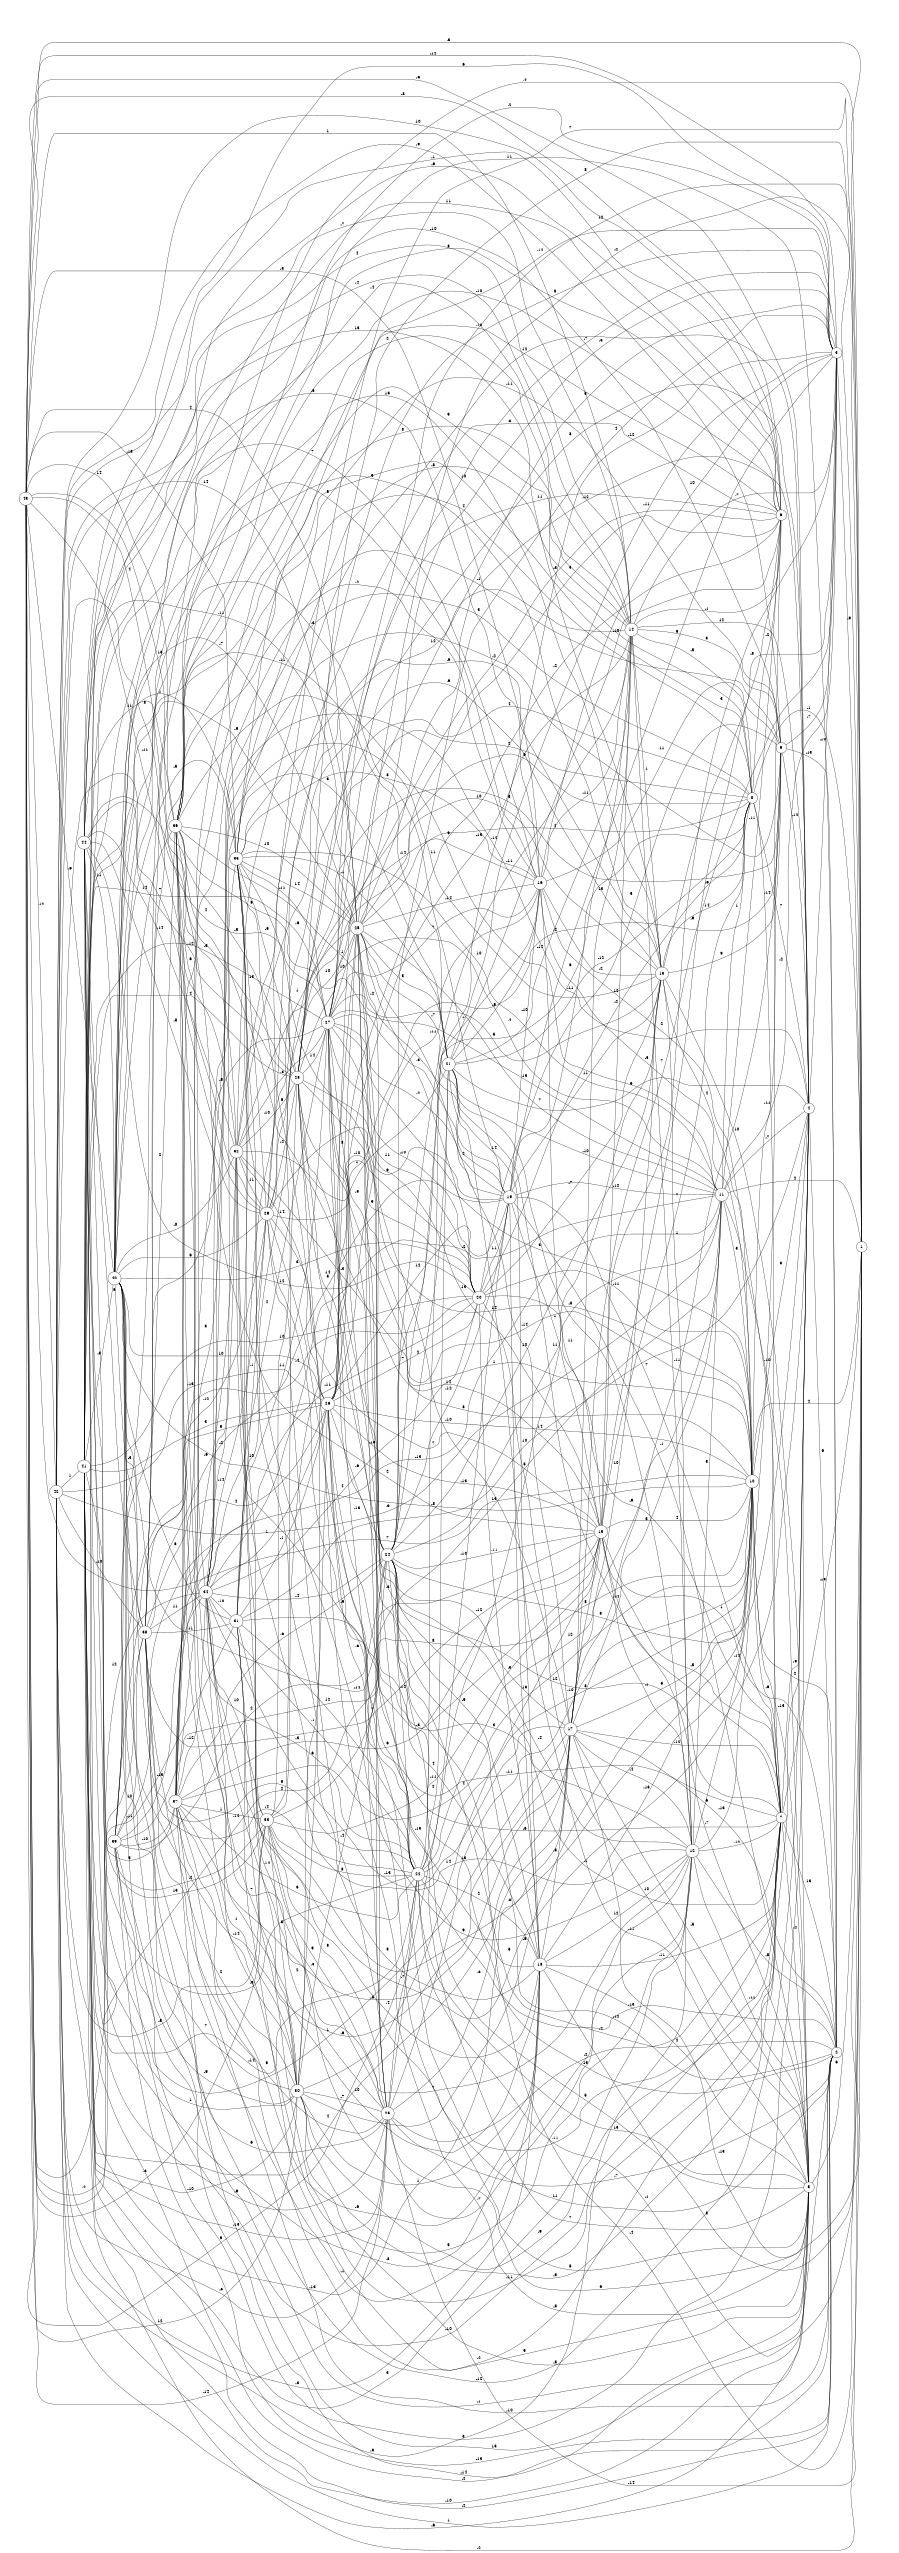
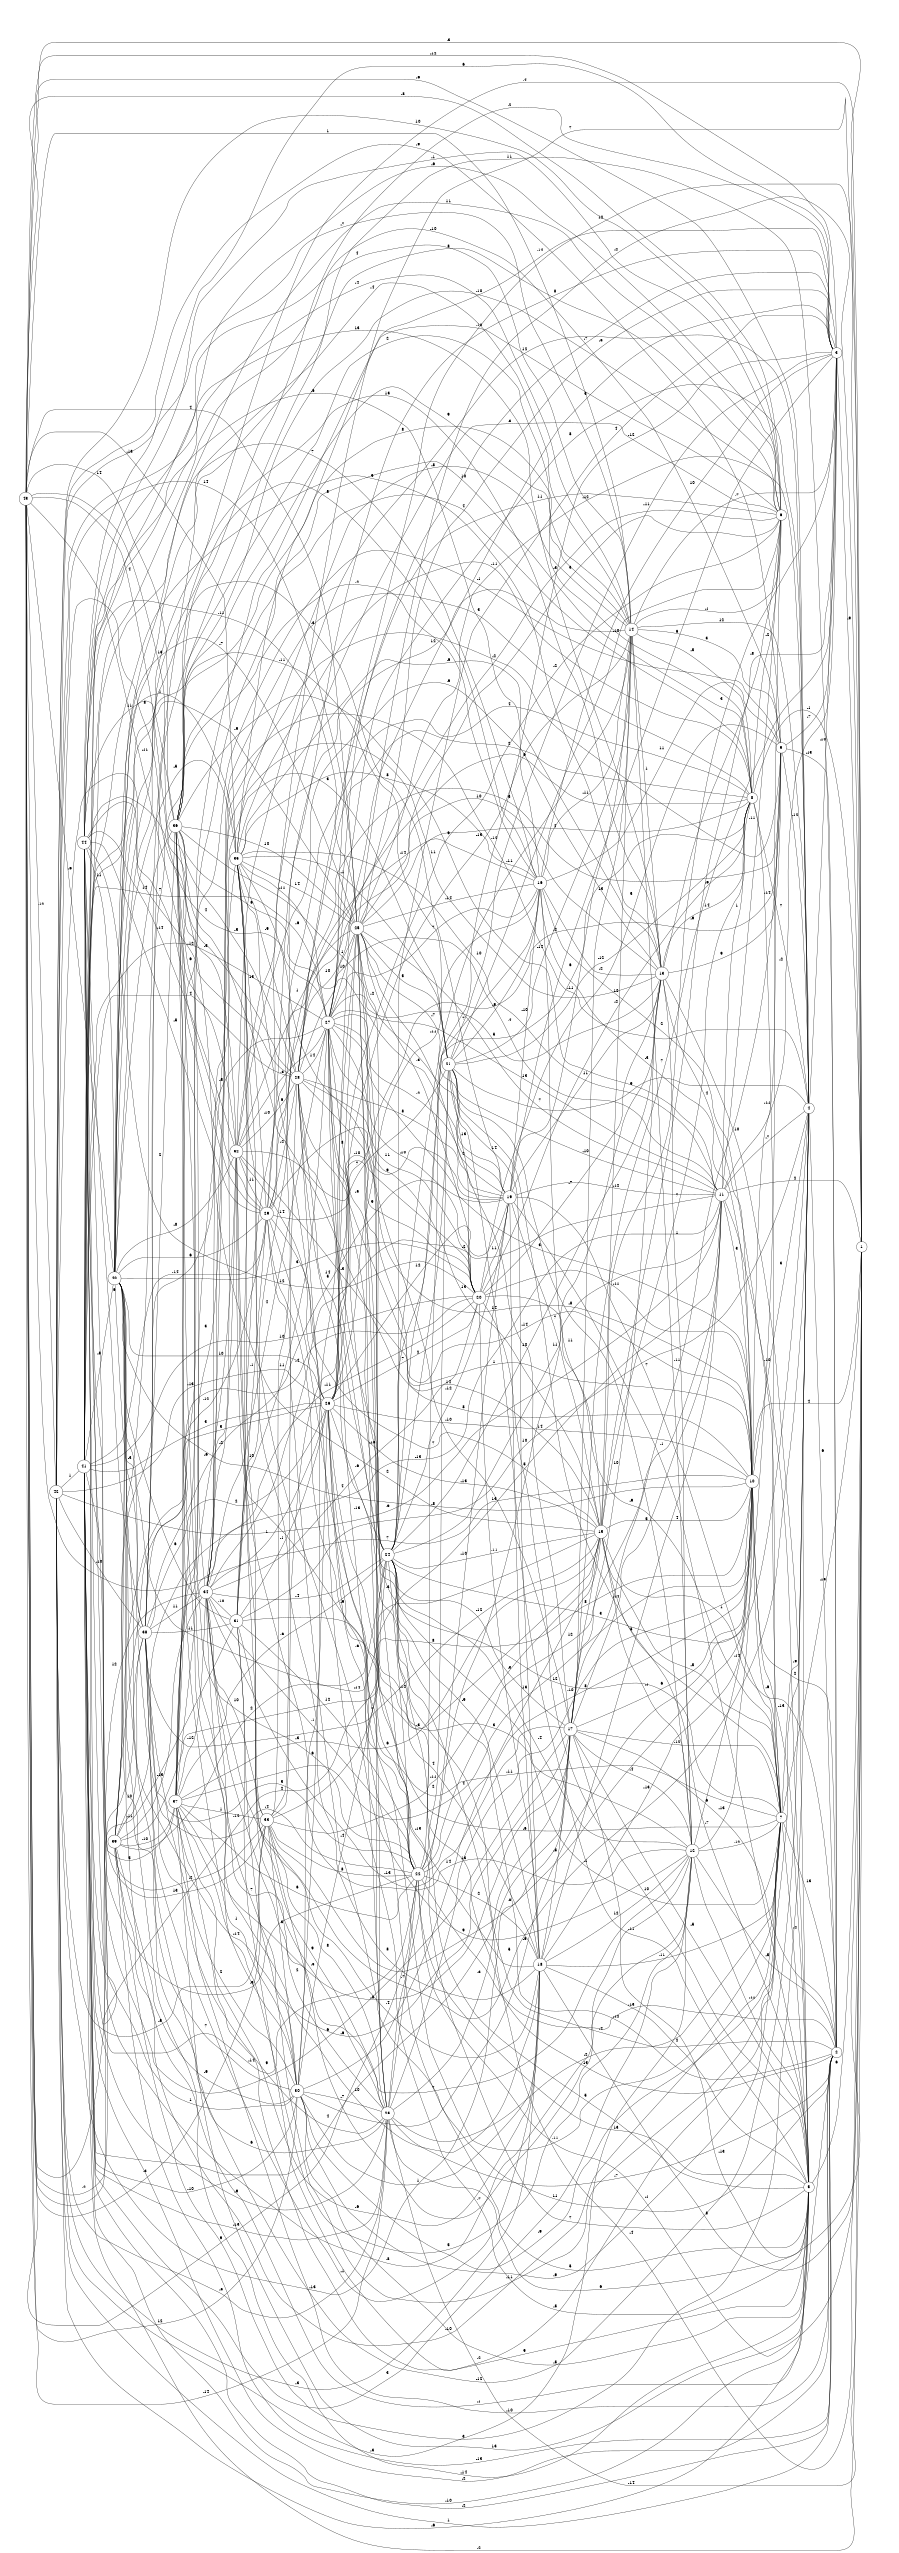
(761, 142) -> (419, 1124)
(386, 326) -> none
(417, 393) -> (467, 563)
none -> (468, 1187)
(219, 1508) -> (148, 1307)
(707, 1523) -> (652, 1583)
(254, 1812) -> none
(328, 2030) -> (328, 2030)
